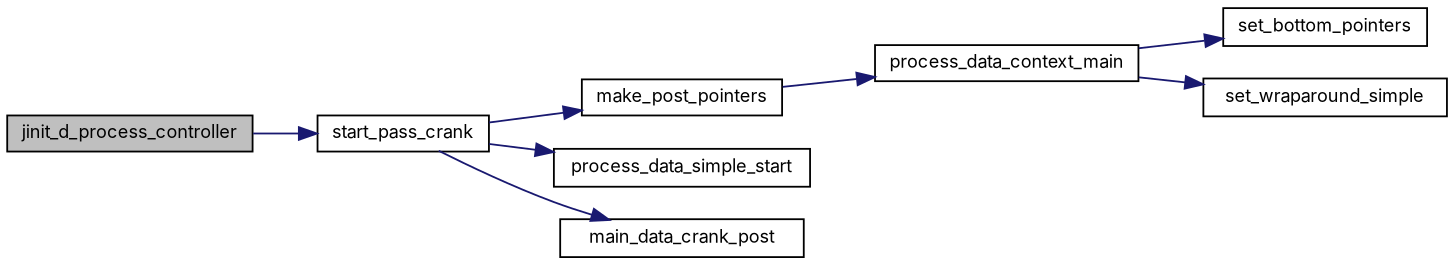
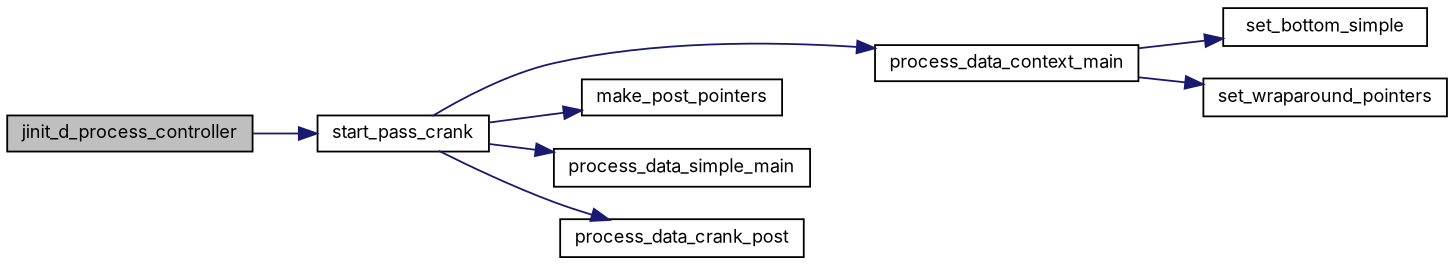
(1325, 27) -> (1325, 27)
(820, 83) -> (638, 50)
(1325, 97) -> (1325, 97)
(682, 168) -> (682, 168)
(682, 238) -> (682, 238)
